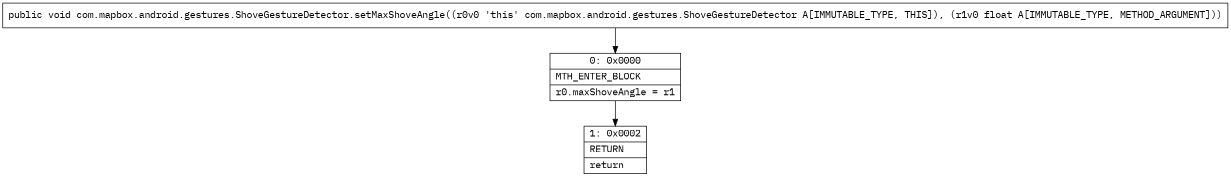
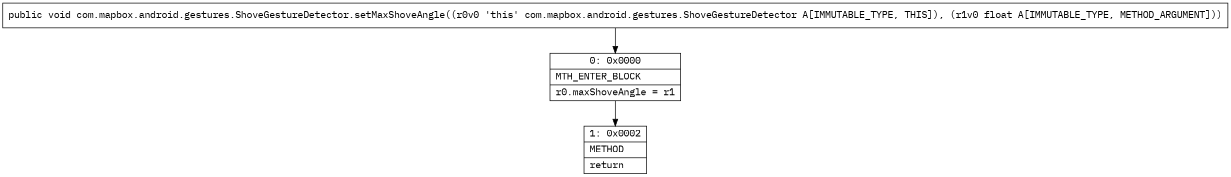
(607, 150) -> (607, 150)
